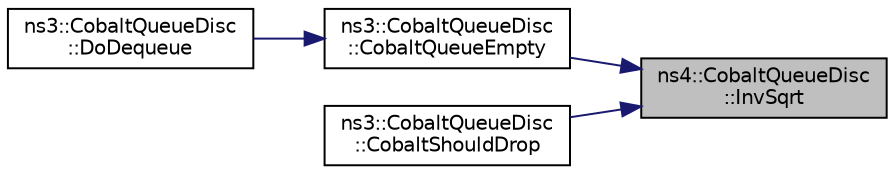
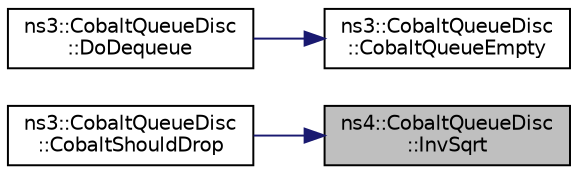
(596, 62) -> none
